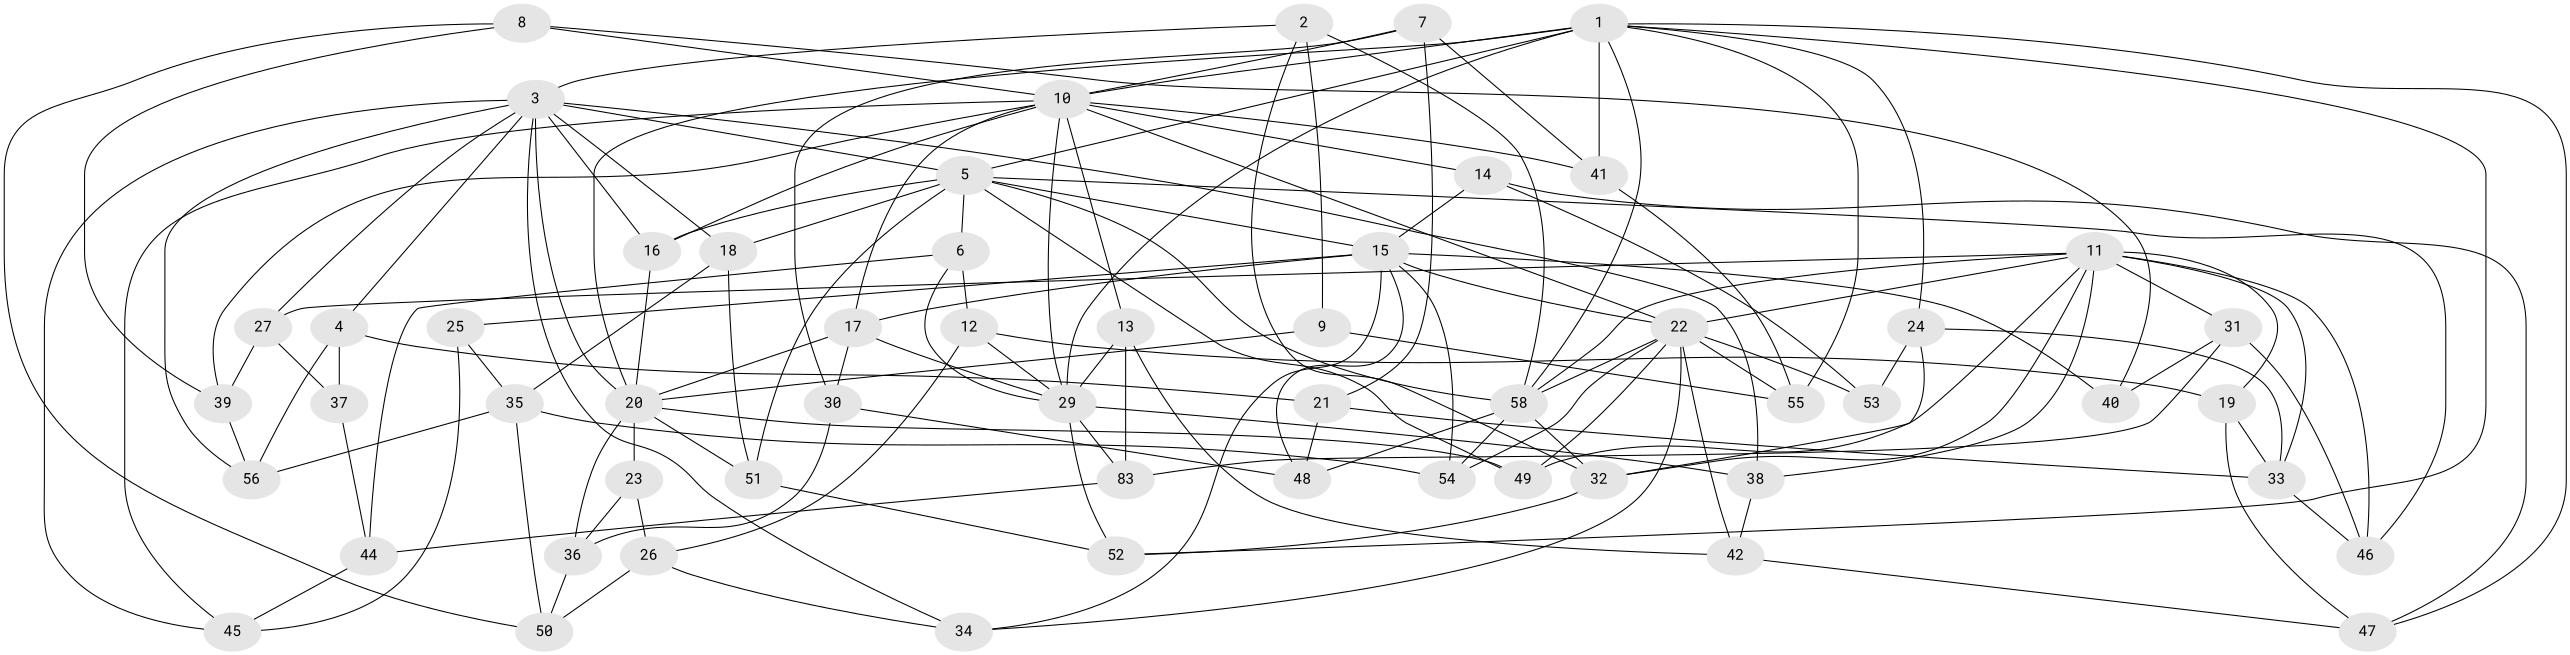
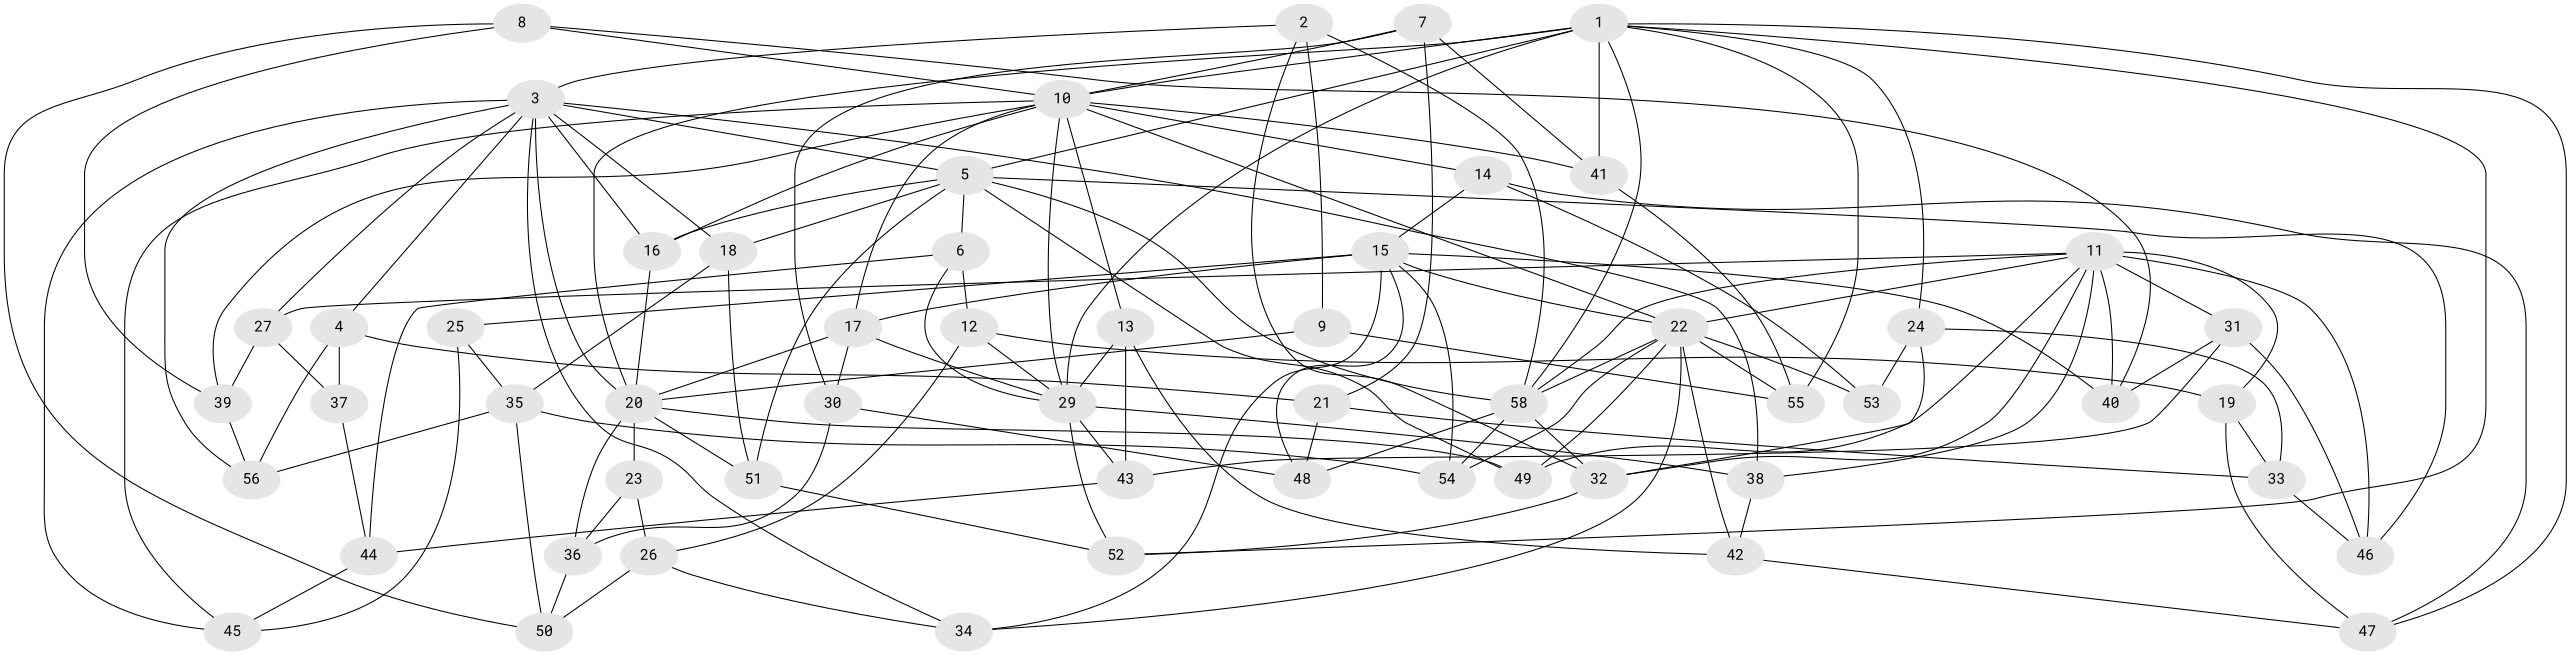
(1173, 213) -> none
(2282, 303) -> (2111, 327)
(1126, 480) -> (1126, 480)
